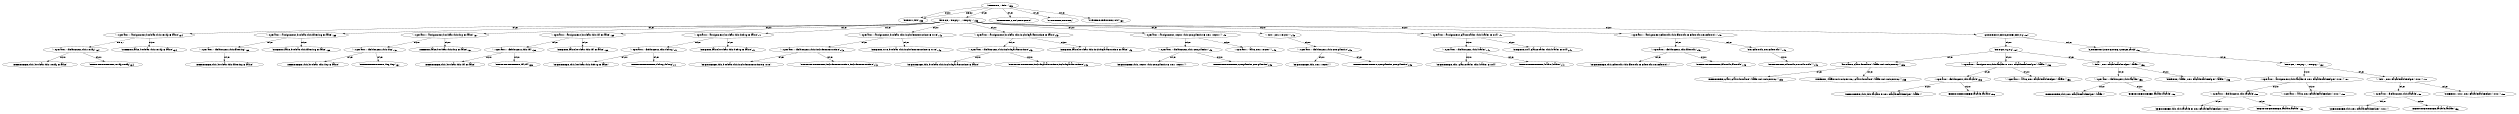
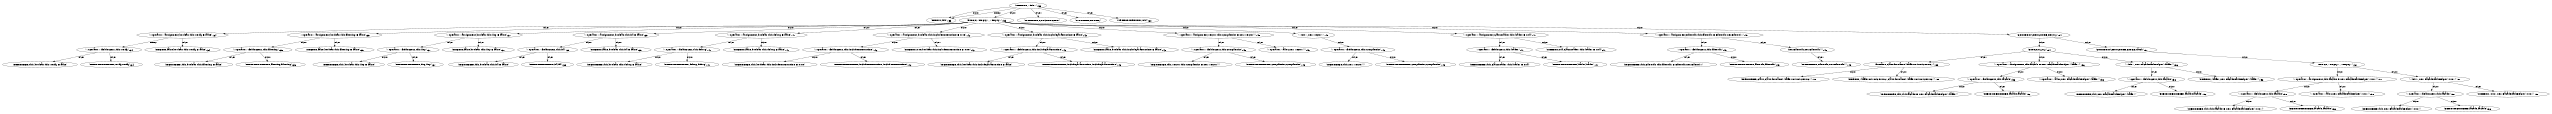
none -> (271, 65)
